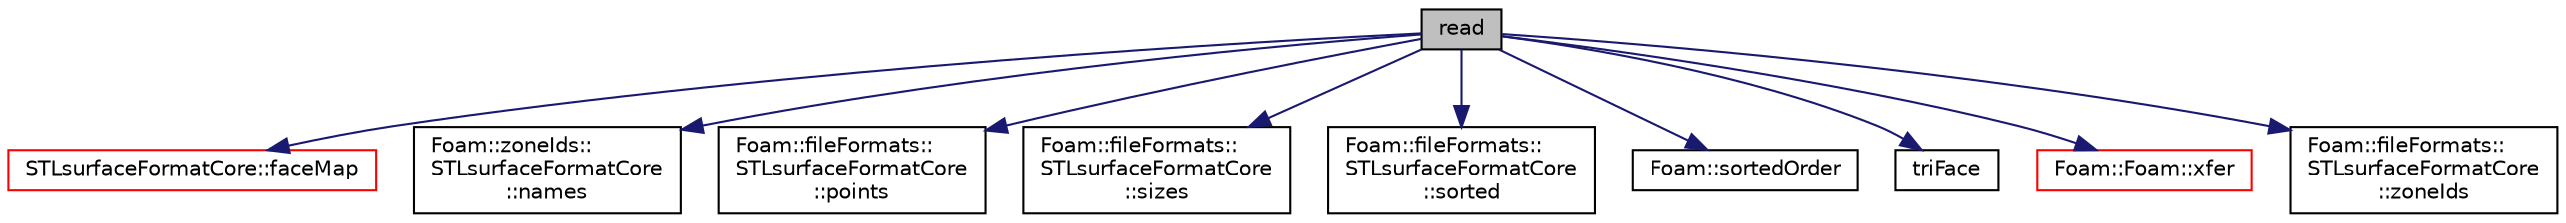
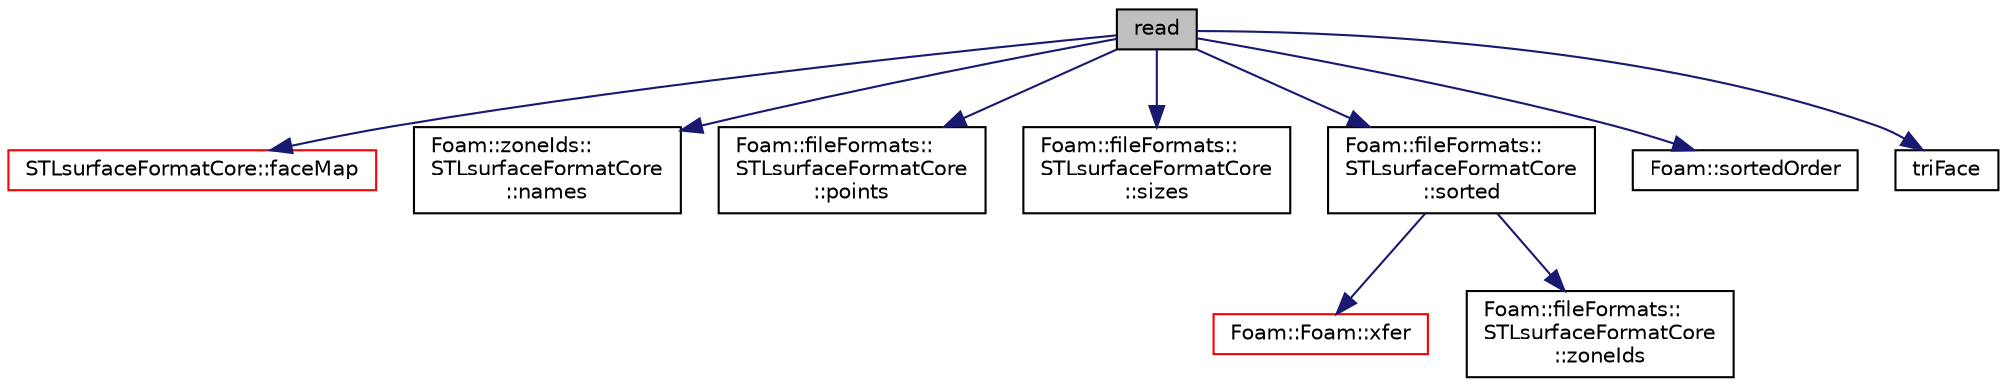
(1887, 70) -> (1524, 244)
(1791, 79) -> (1388, 256)
